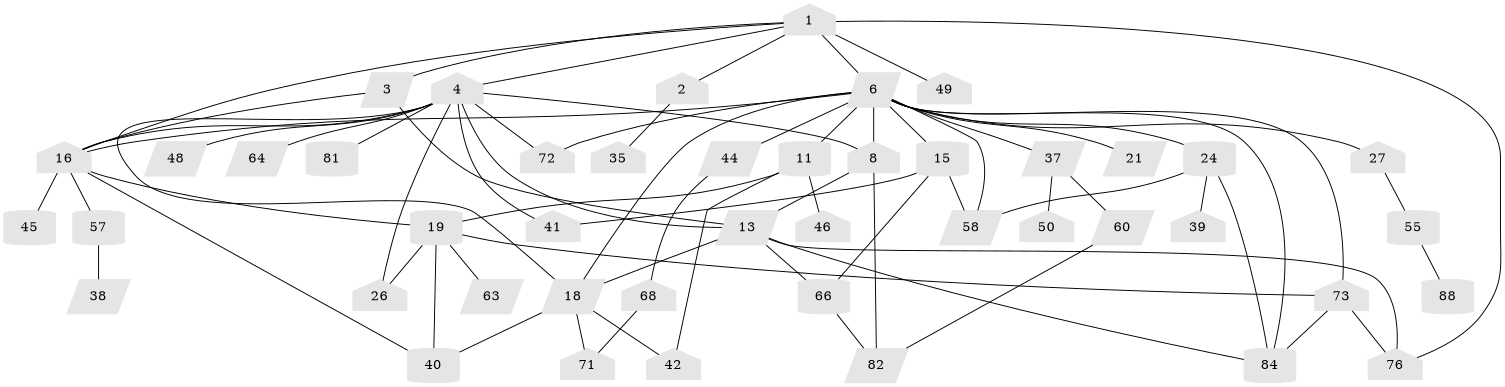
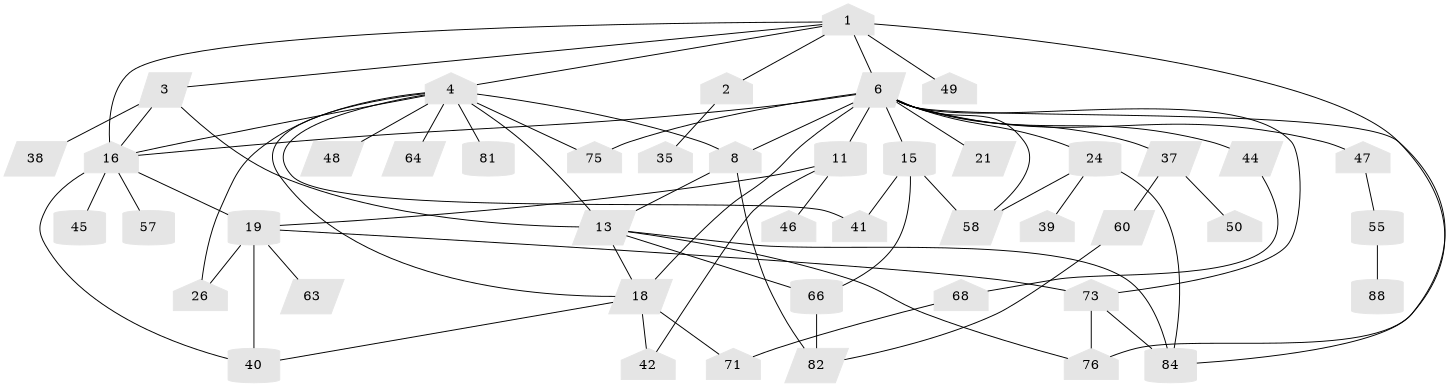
(547, 159) -> (595, 159)
(1378, 159) -> (1363, 159)
(99, 262) -> (103, 123)
